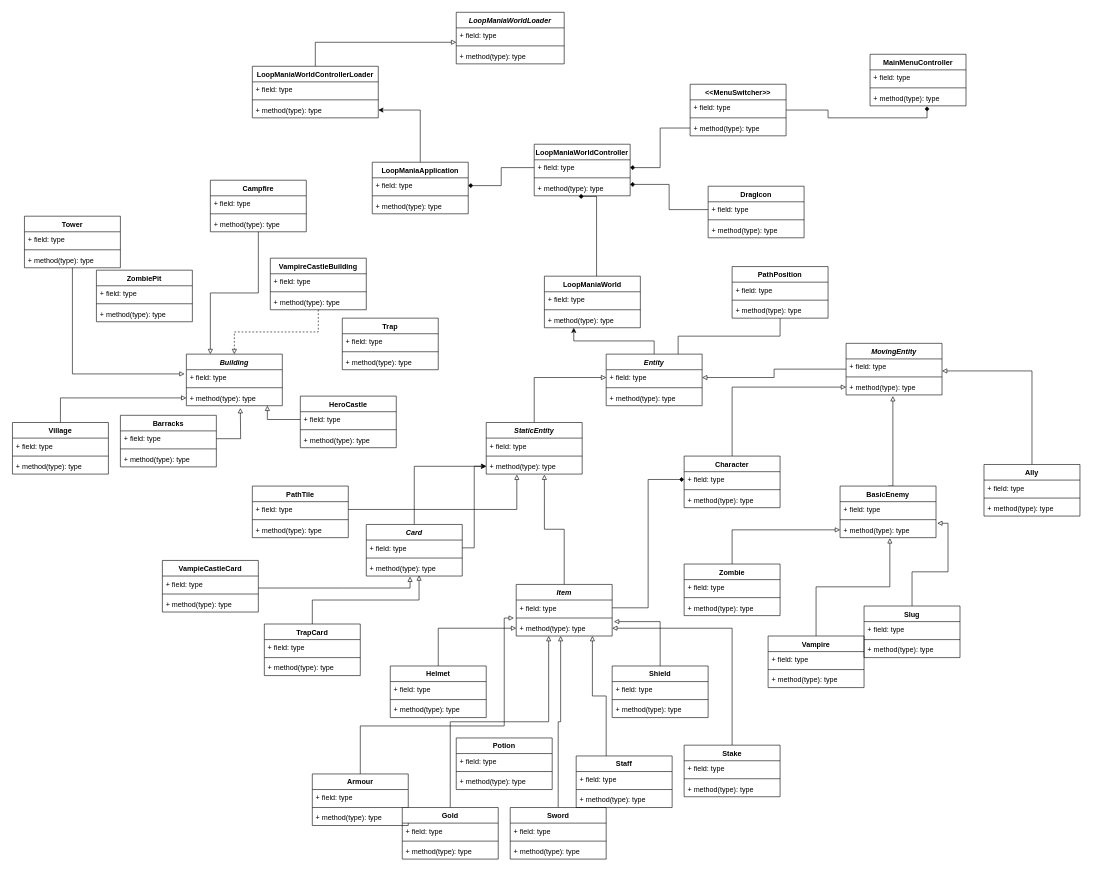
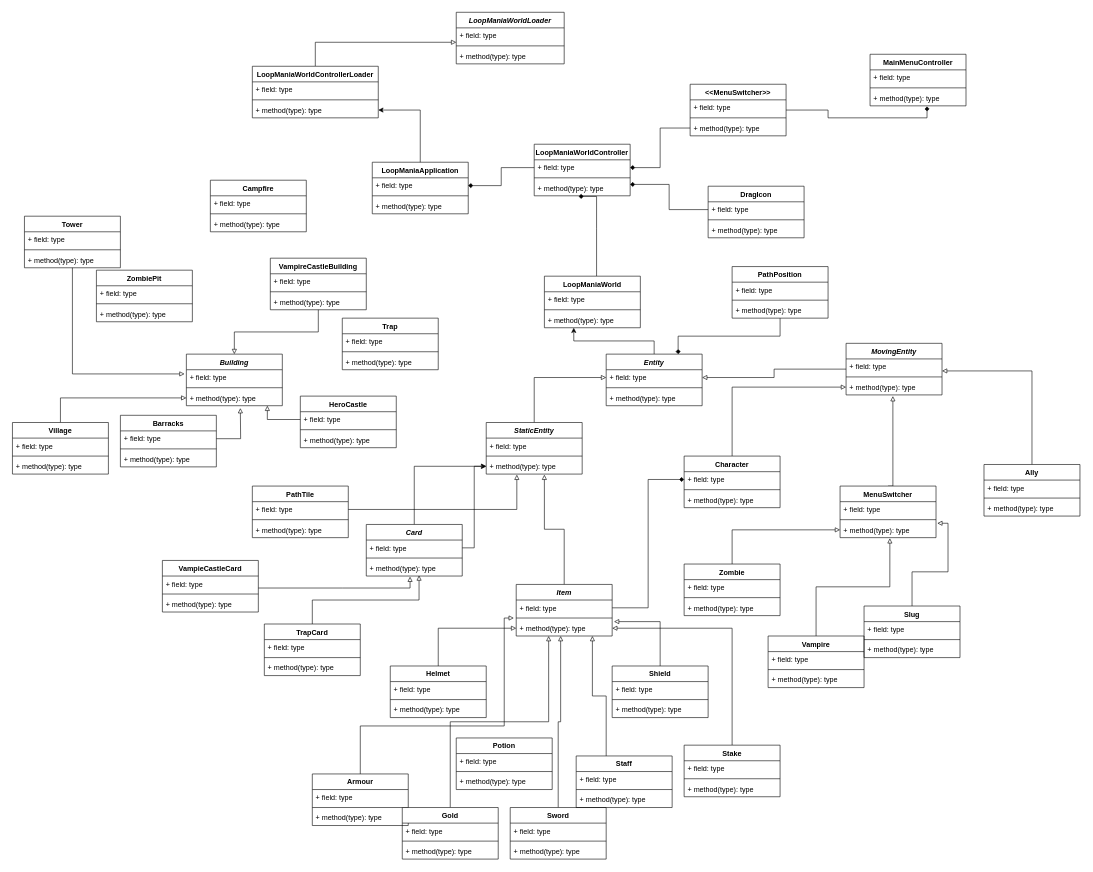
(236, 293) -> none
(278, 332) -> (278, 332)
(678, 351) -> (678, 349)
(888, 494) -> (888, 494)
